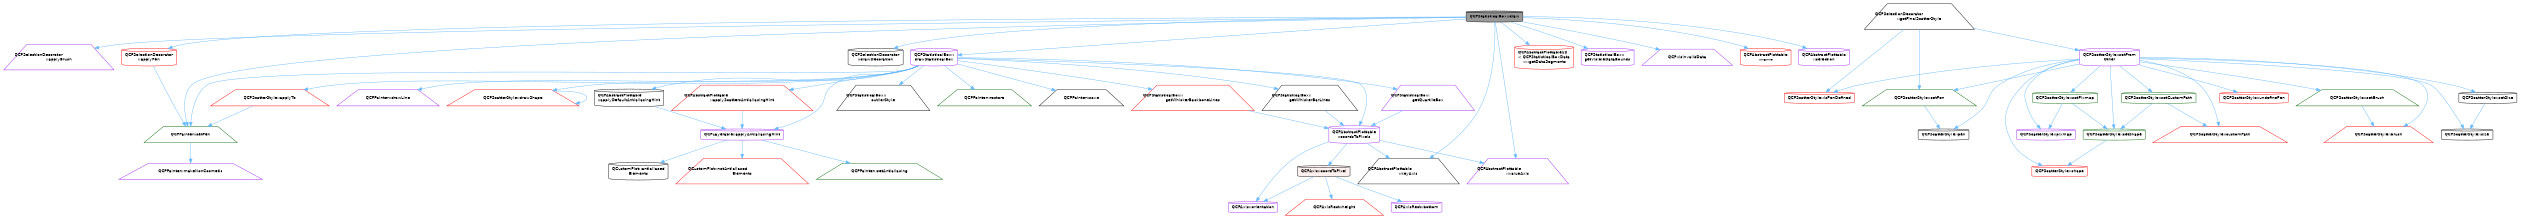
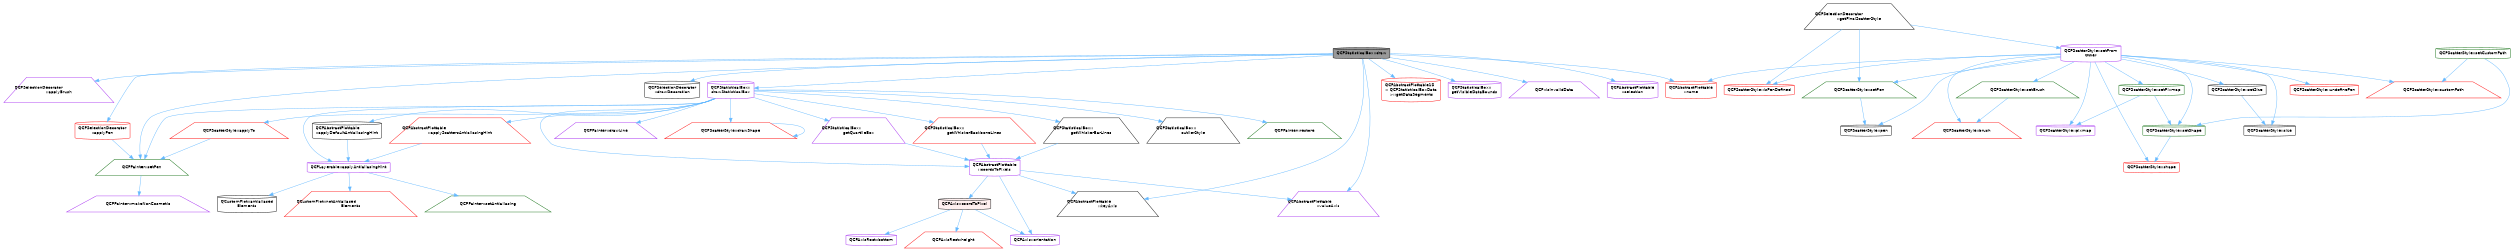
(2134, 78) -> (1886, 61)
(1081, 98) -> none
